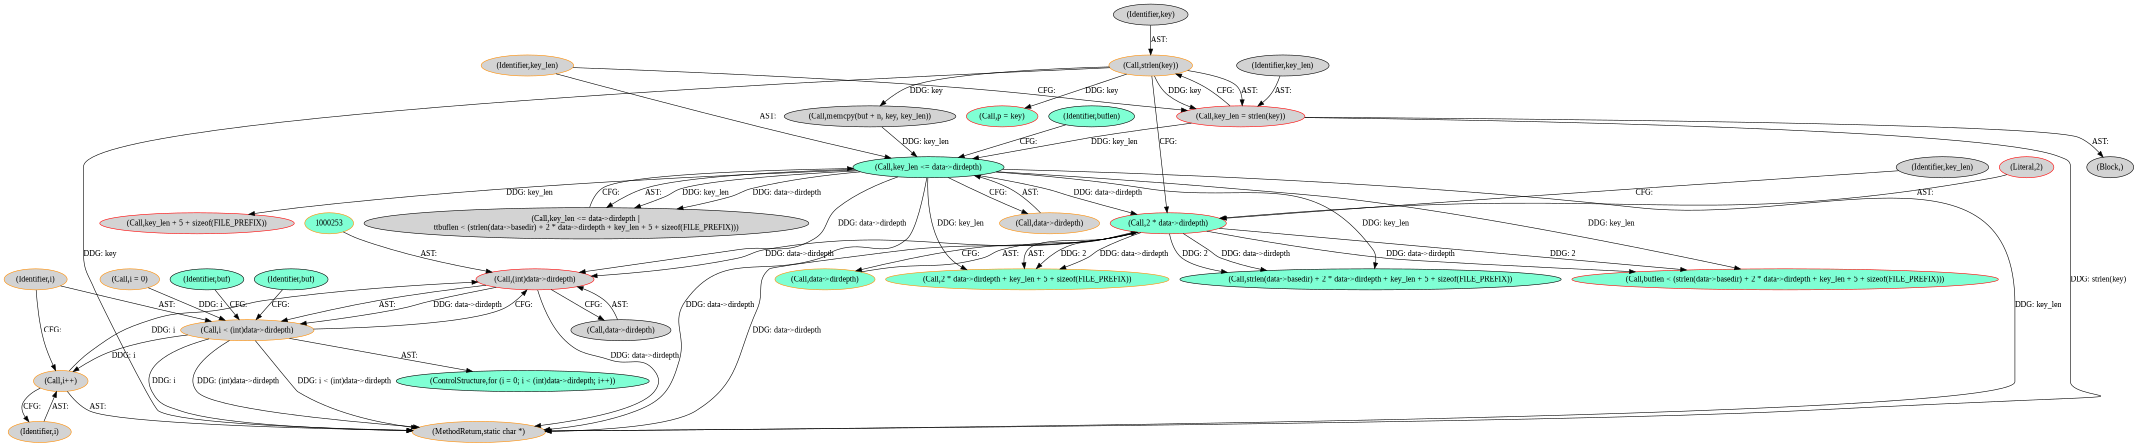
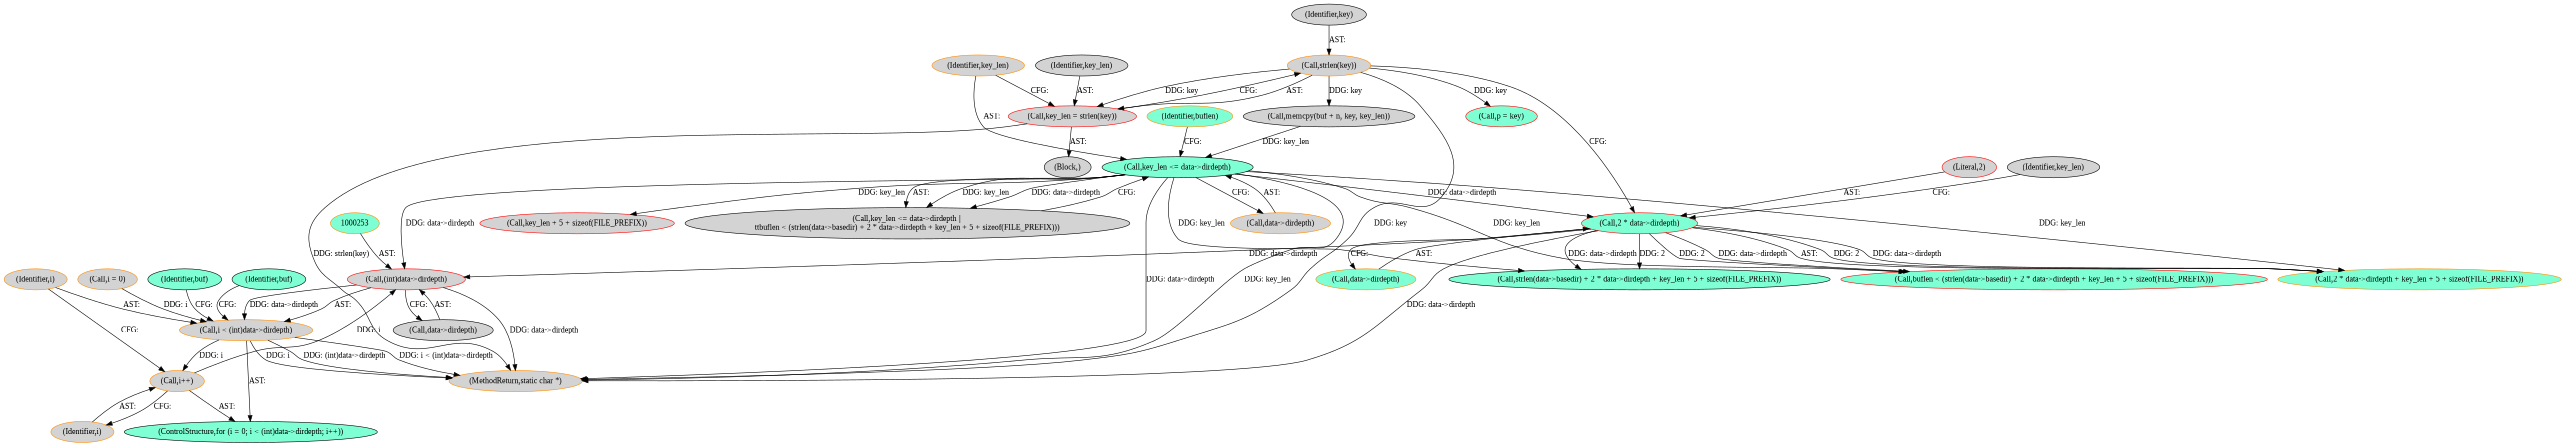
(1092, 116) -> (1190, 116)
(1085, 139) -> none
(421, 324) -> none
(207, 424) -> (209, 405)
